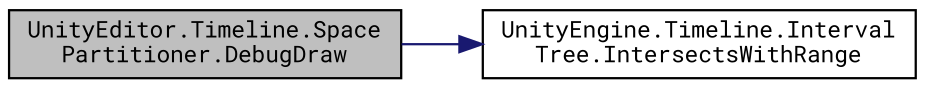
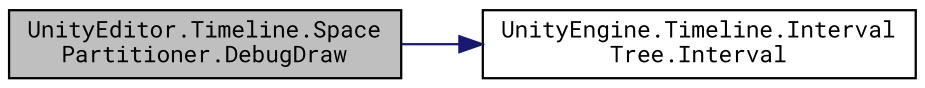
(699, 44) -> (699, 44)
